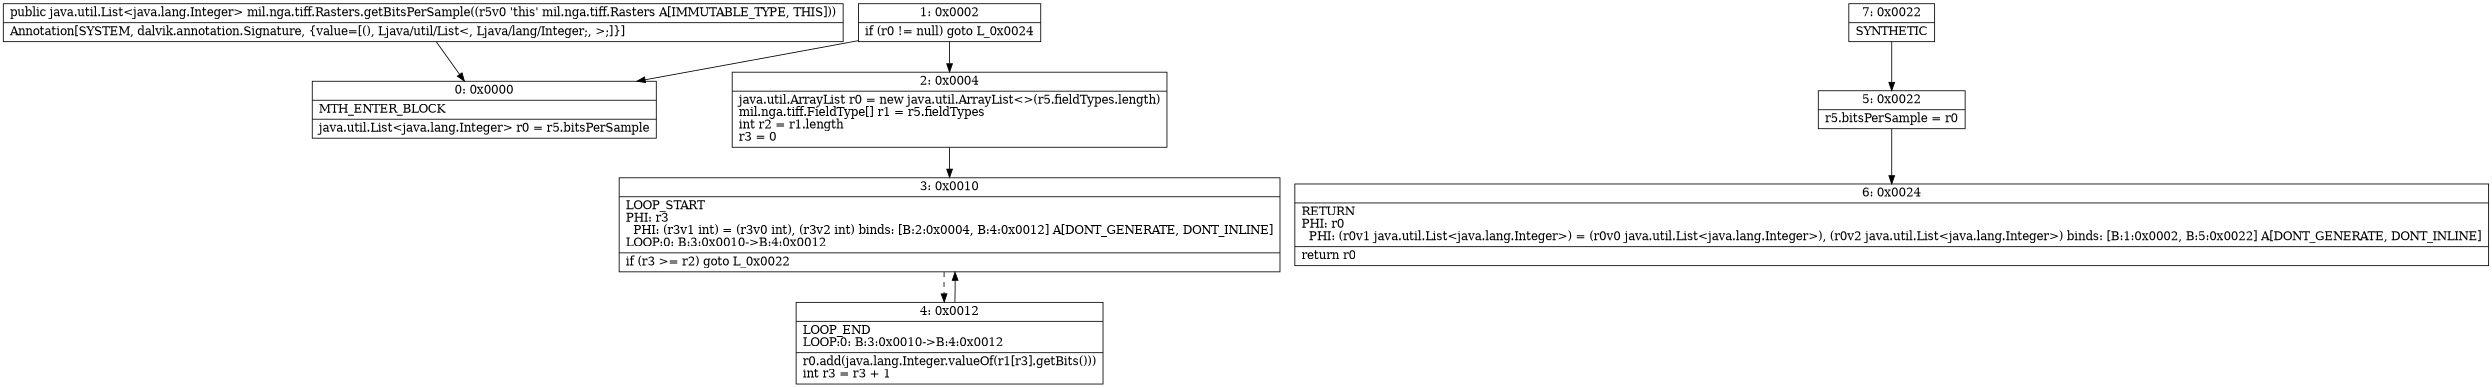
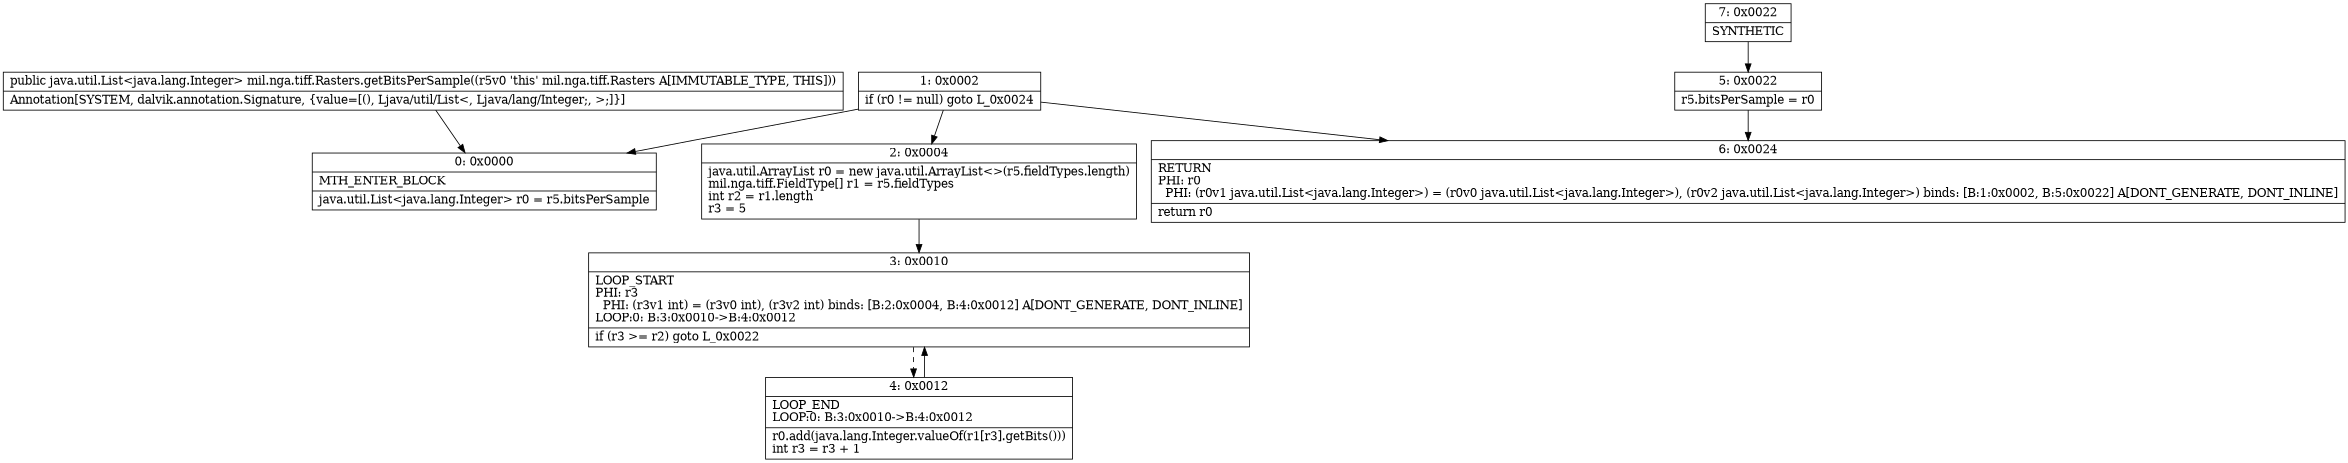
none -> (1210, 121)
(758, 137) -> (727, 209)
